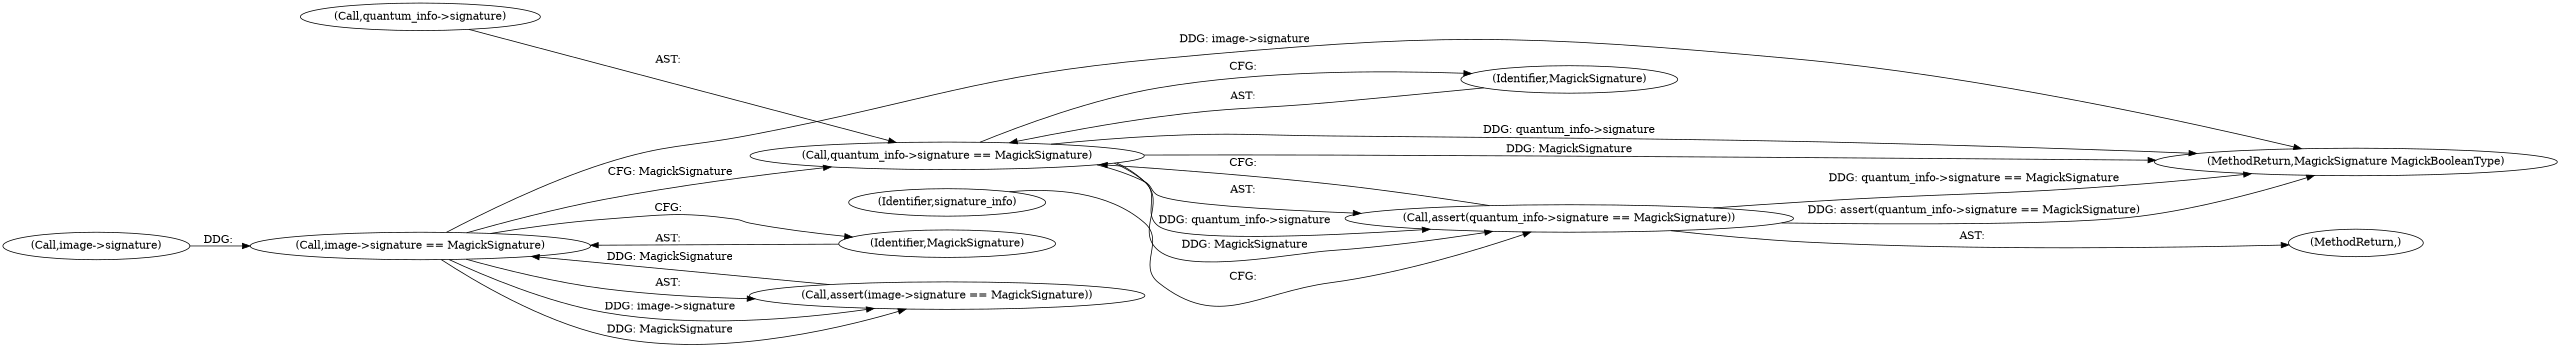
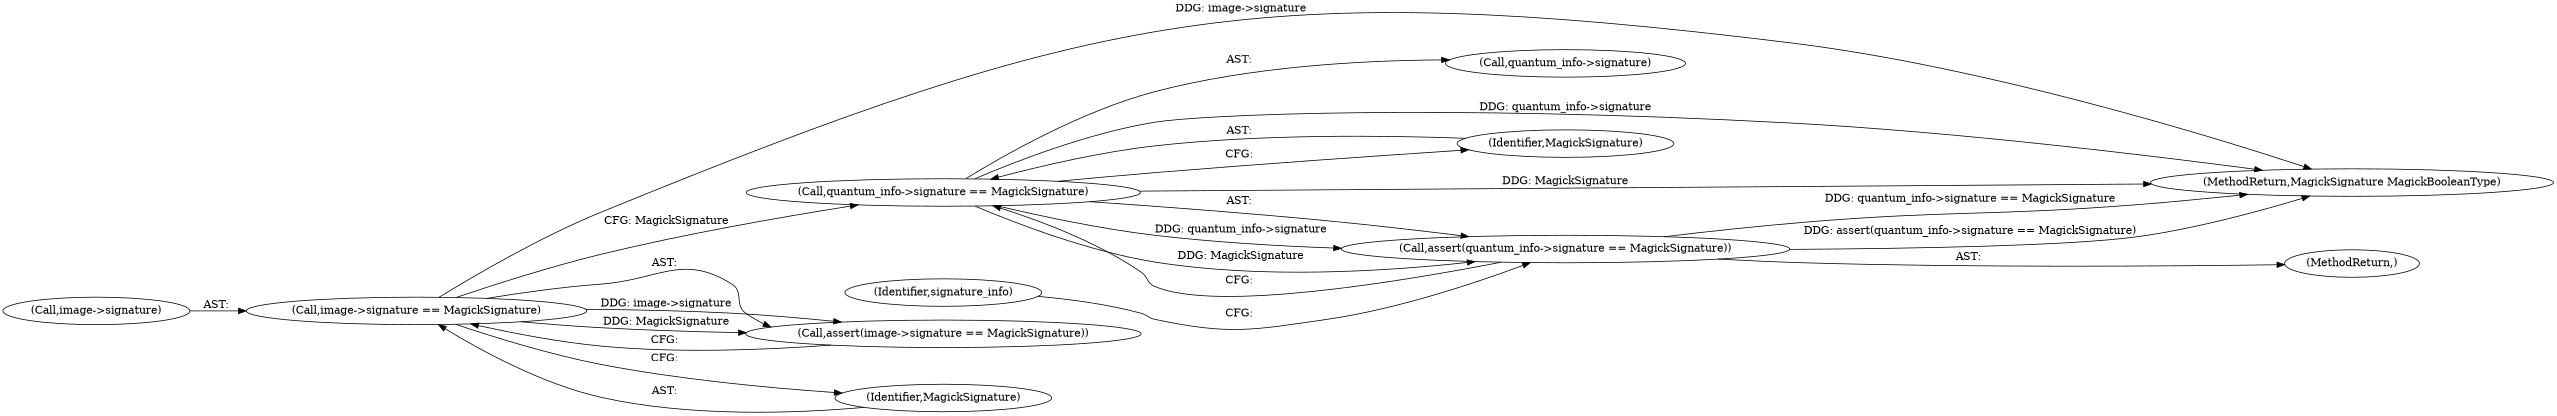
(679, 85) -> (1194, 83)
(220, 240) -> (218, 305)
(670, 257) -> (666, 340)
